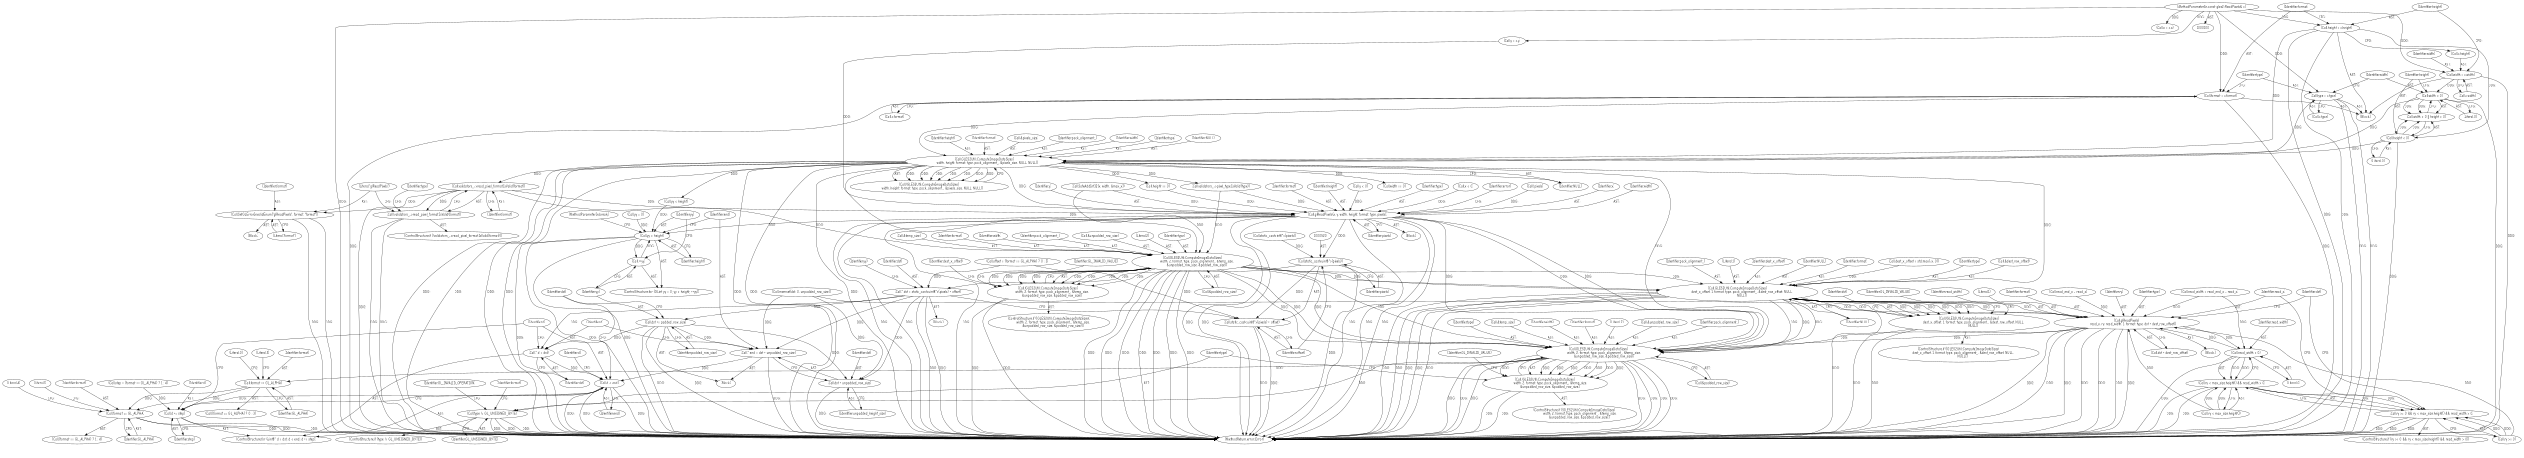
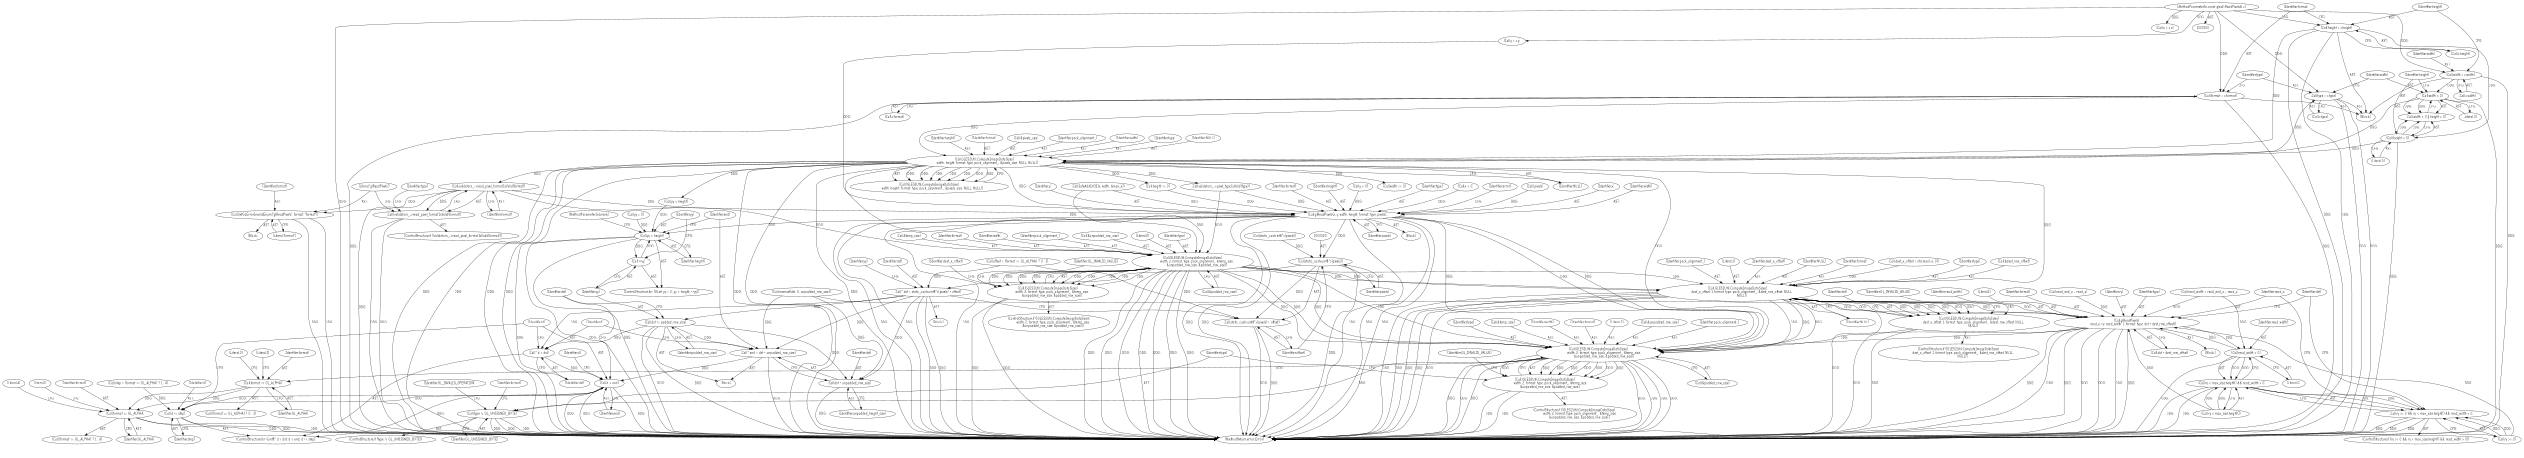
(2461, 63) -> (2385, 46)
(419, 399) -> (419, 399)
(441, 414) -> (441, 414)
